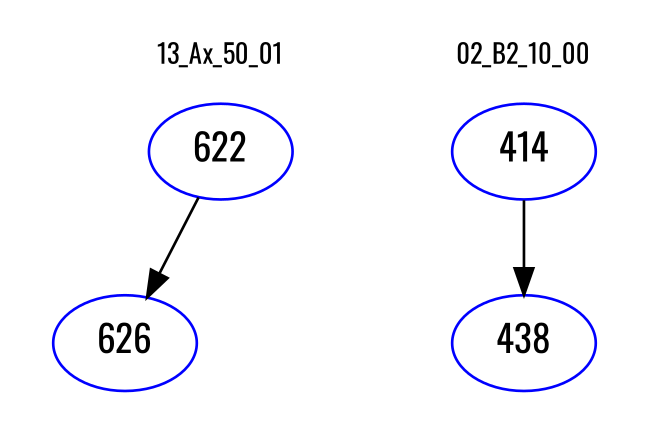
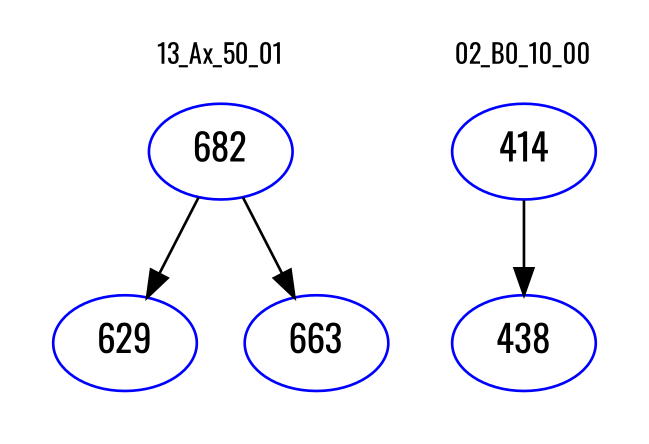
(524, 57) -> (524, 57)
(221, 152) -> (221, 152)
(125, 343) -> (125, 343)
none -> (317, 343)
